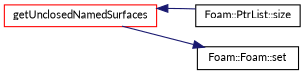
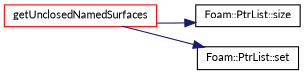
(182, 9) -> (171, 23)
(248, 58) -> (248, 58)
